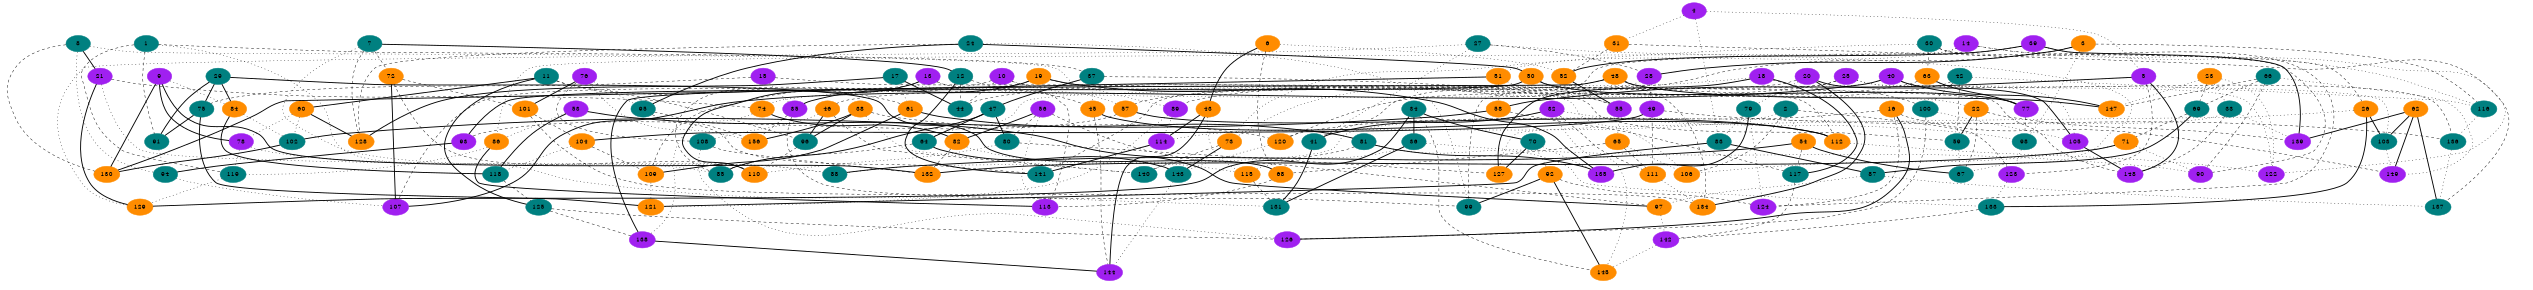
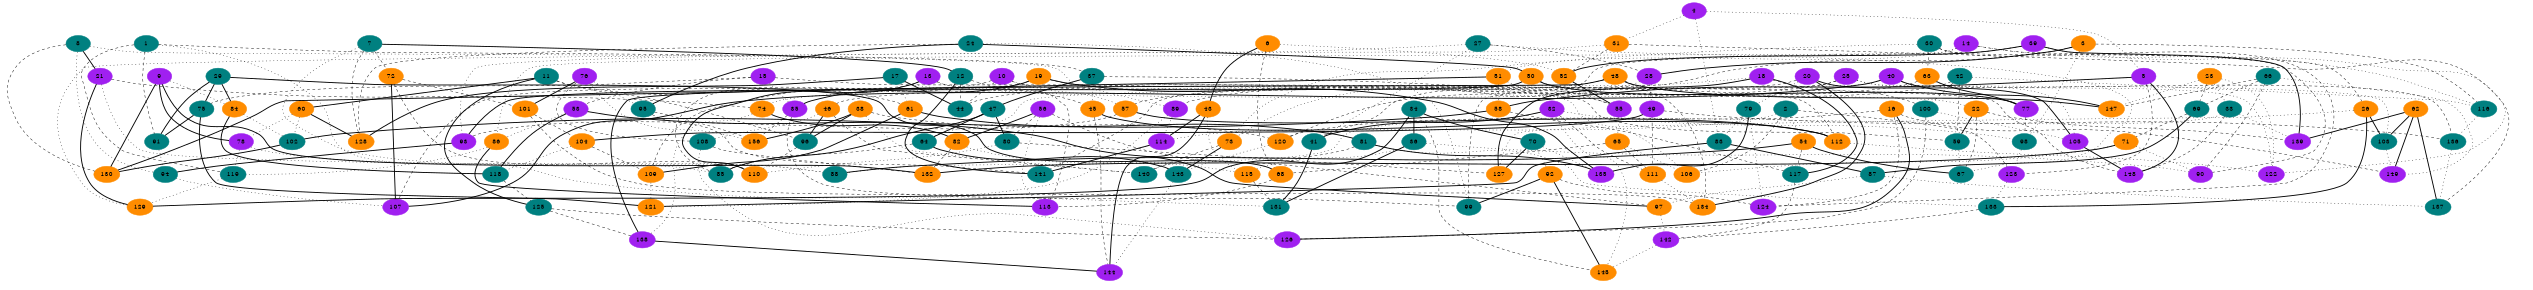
none -> (1005, 53)
none -> (688, 83)
